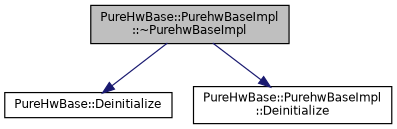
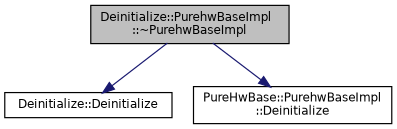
(190, 24) -> (190, 24)
(88, 105) -> (88, 105)
